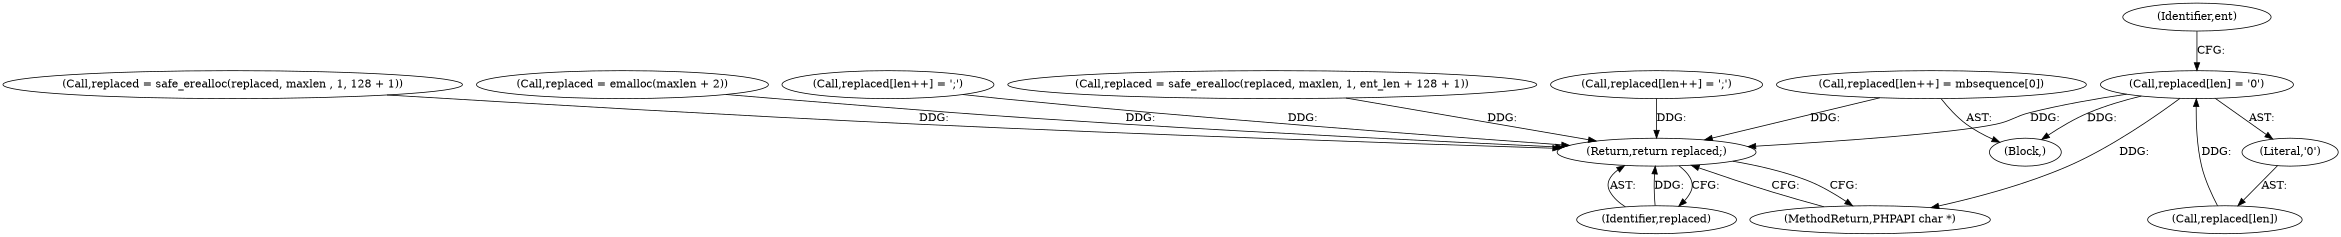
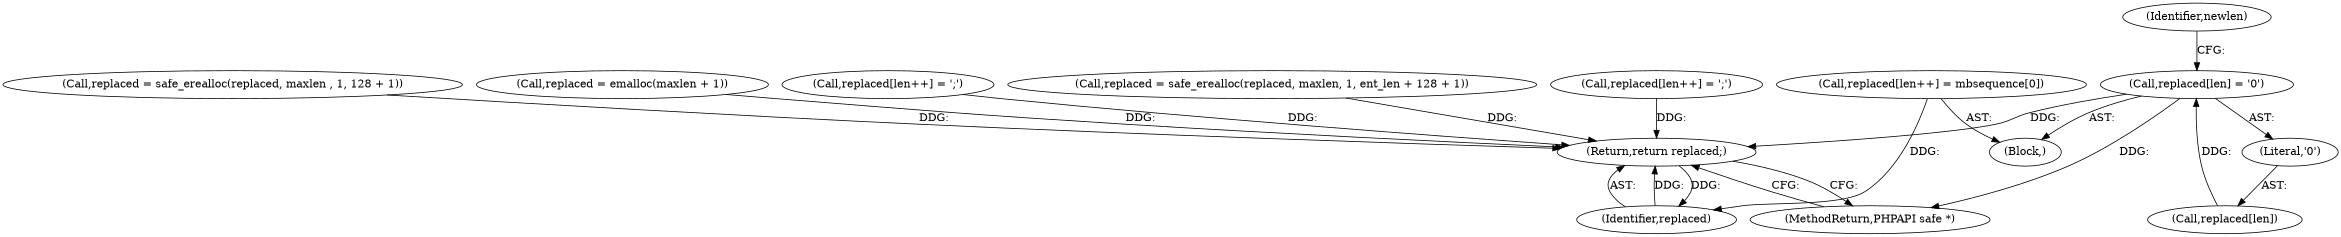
(2197, 17) -> (2197, 17)
(622, 85) -> (622, 85)
(1796, 118) -> (1850, 197)
(2104, 118) -> (2104, 118)
(1707, 186) -> (1707, 186)
(1870, 220) -> (1870, 220)
